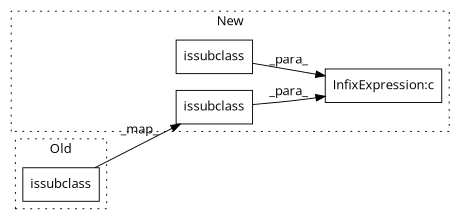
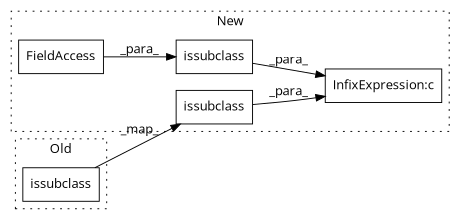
none -> (61, 57)
